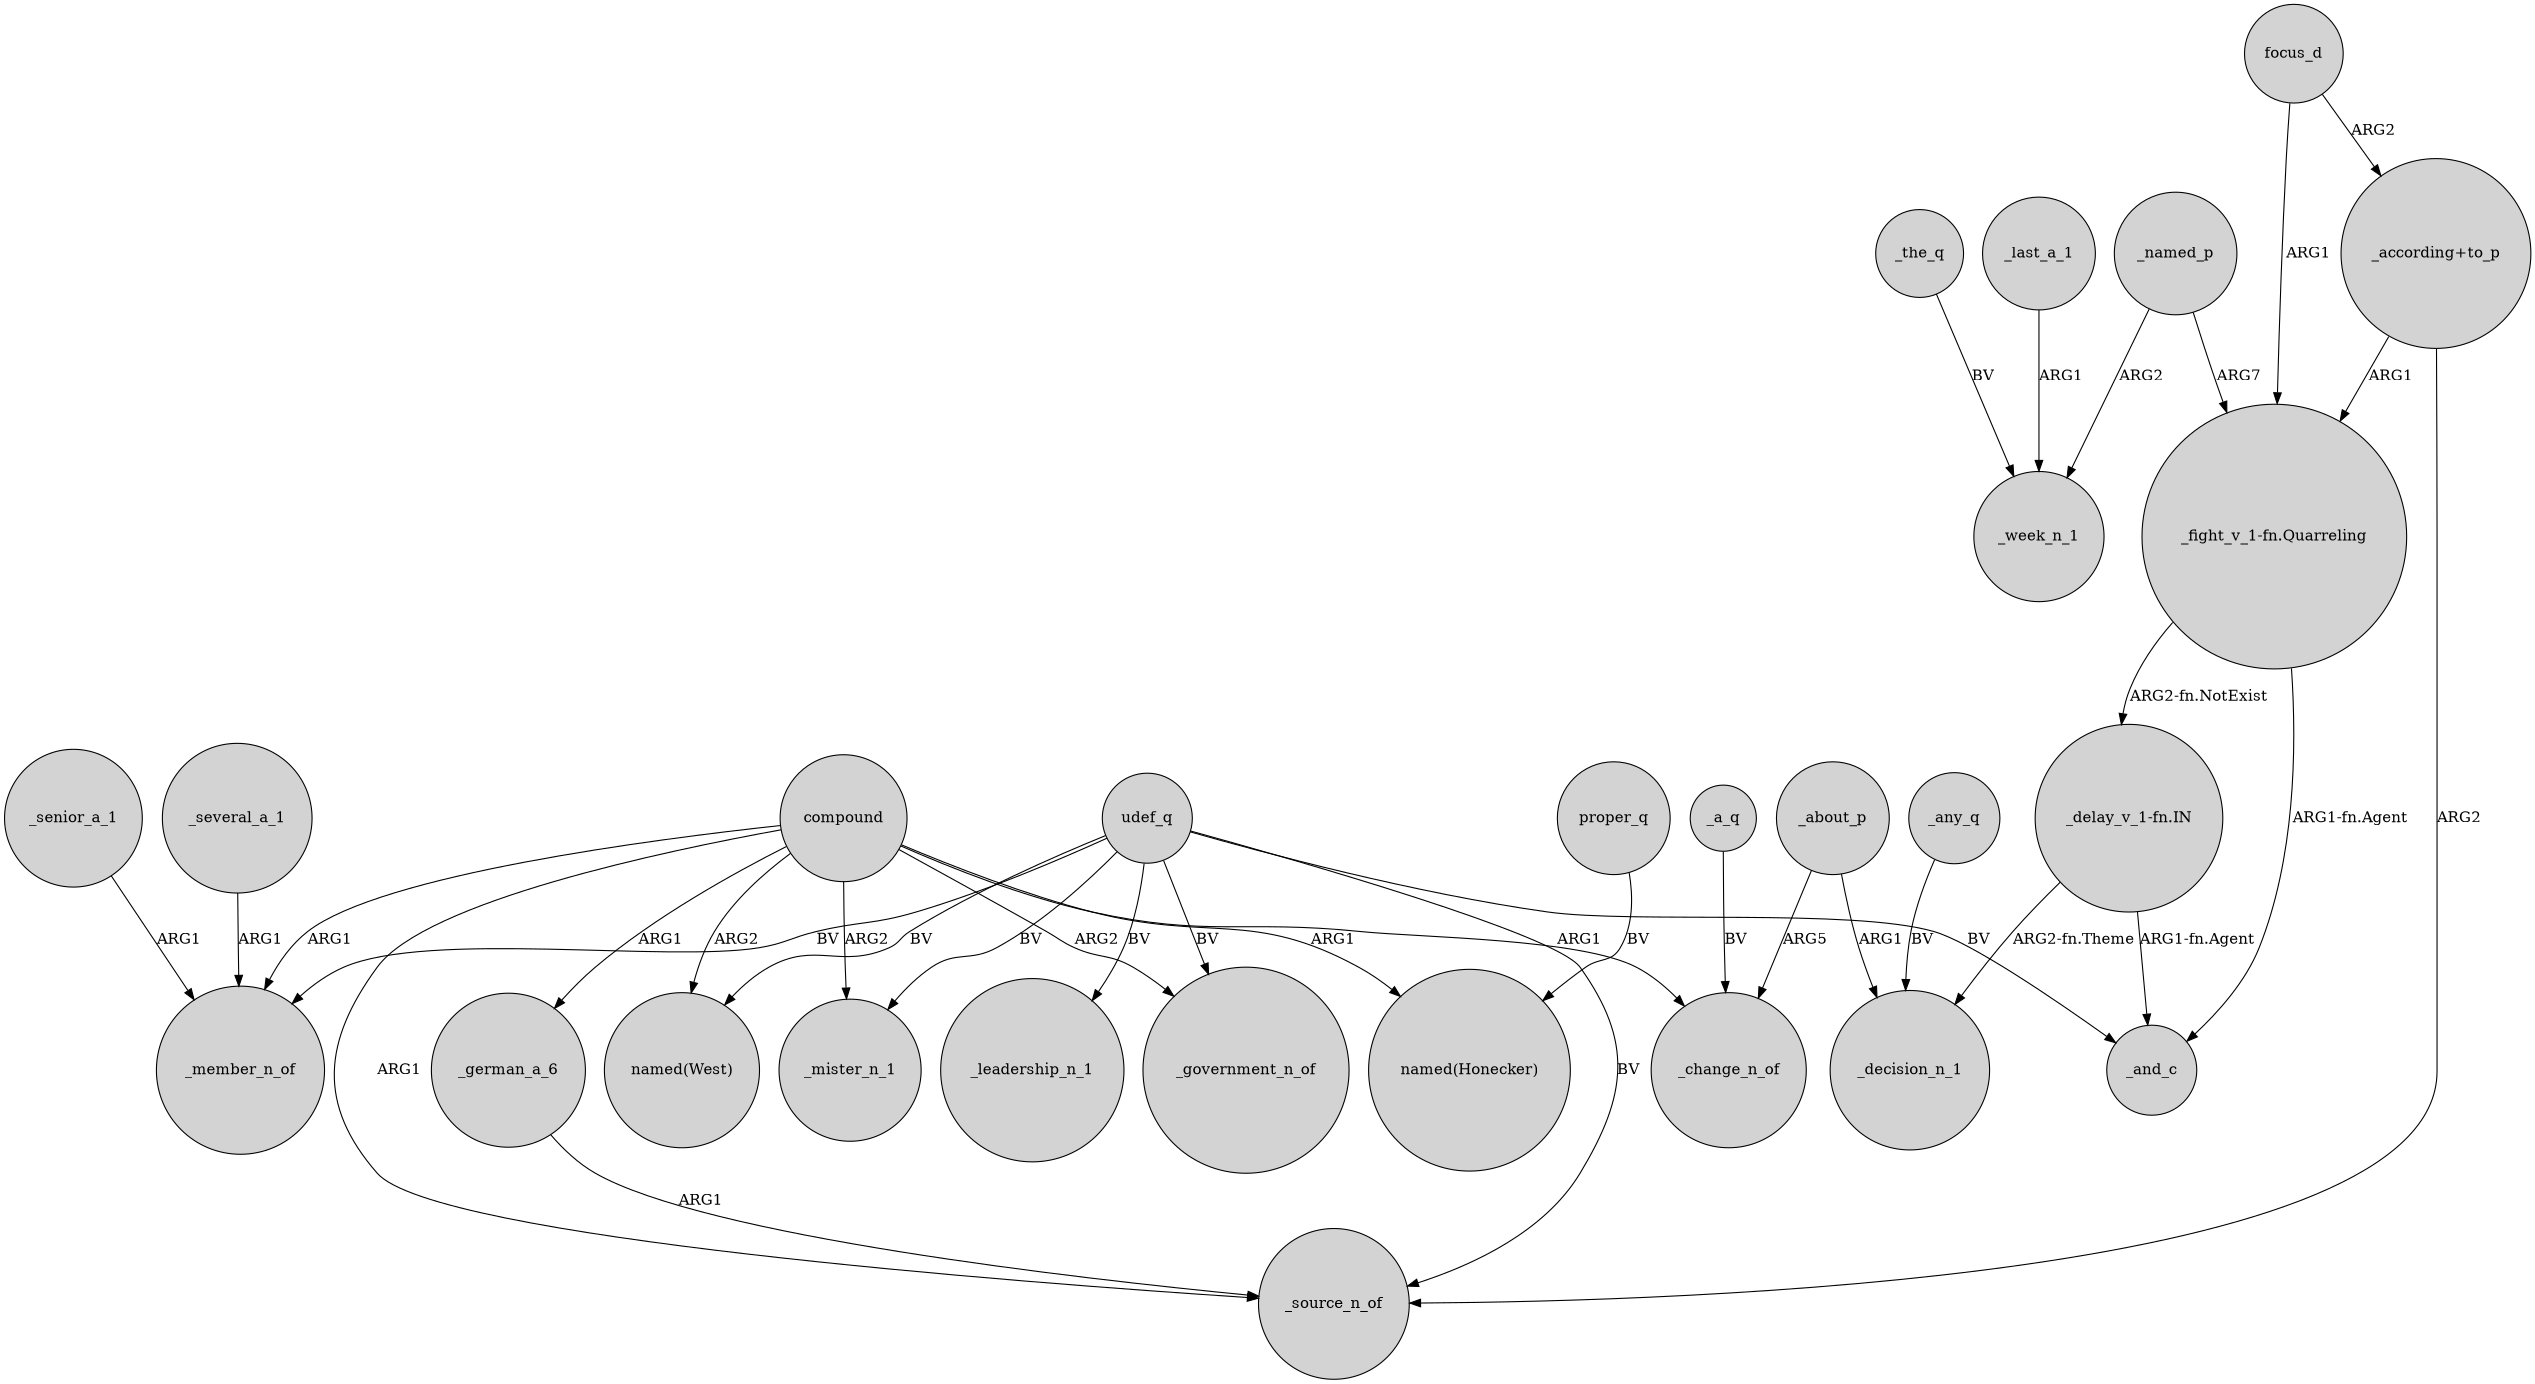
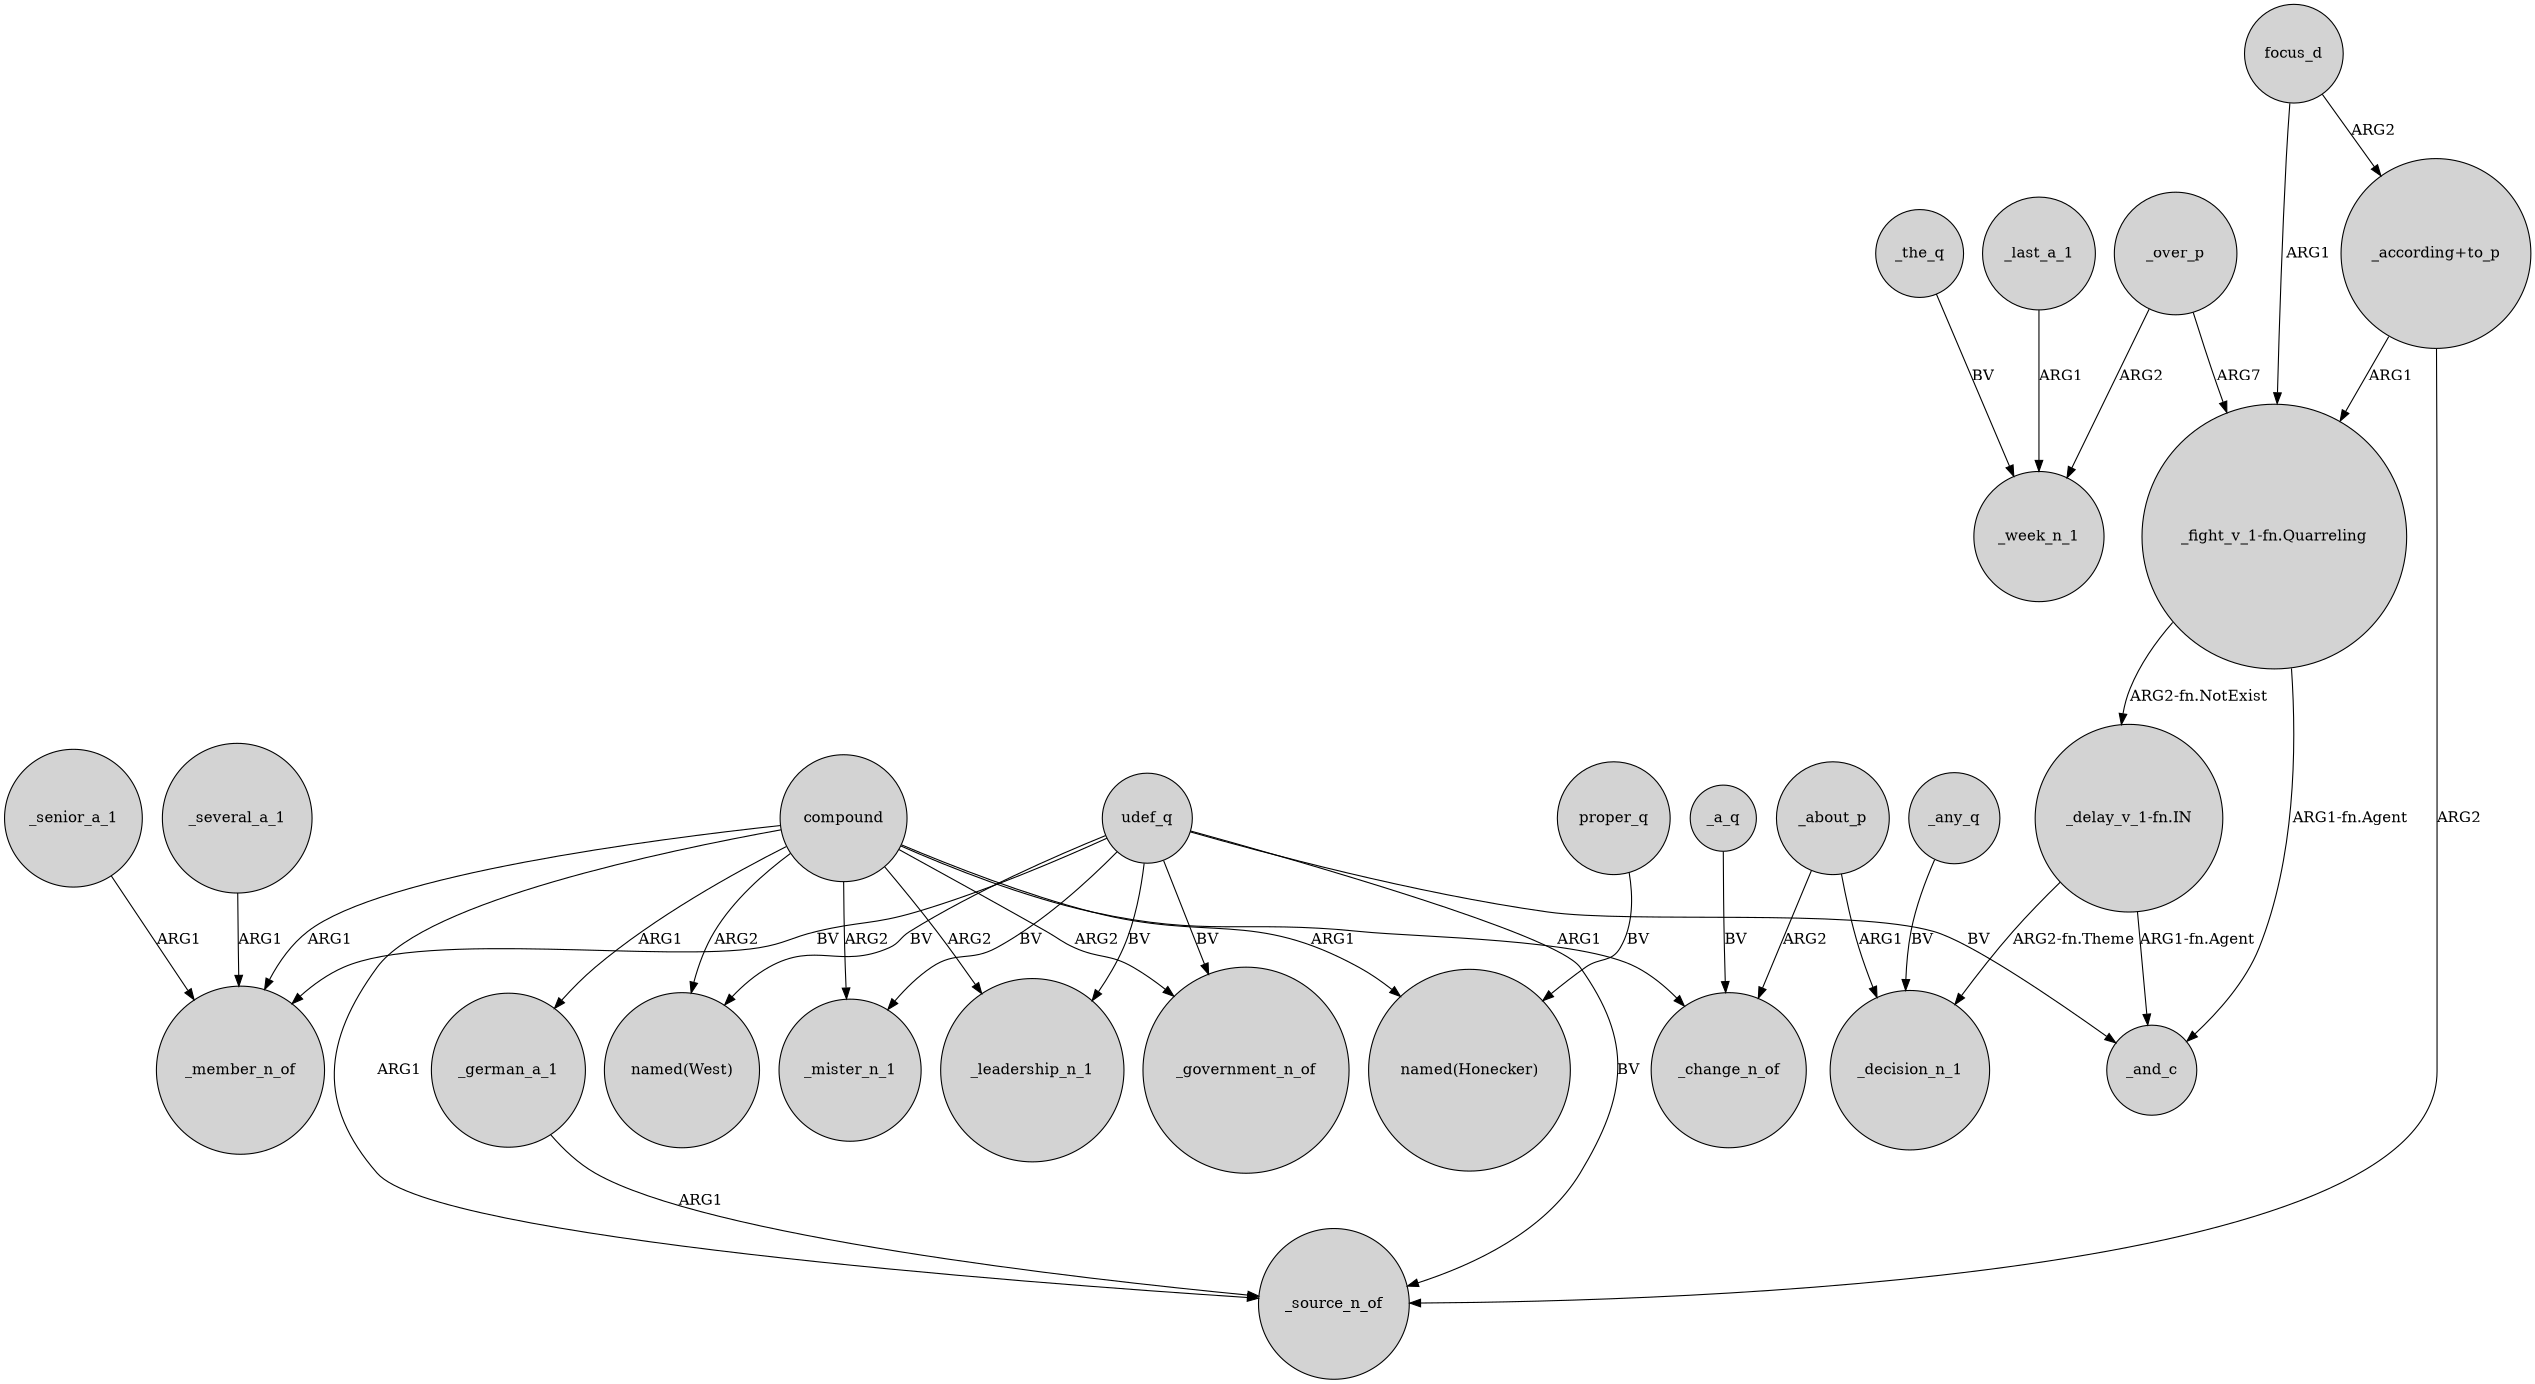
(2176, 253) -> (2176, 253)
none -> (934, 927)
(1805, 940) -> (1805, 940)
(508, 1070) -> (508, 1070)
